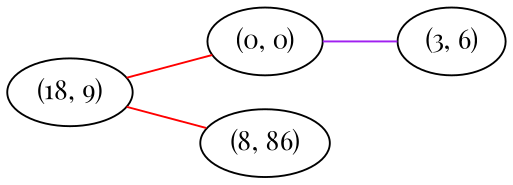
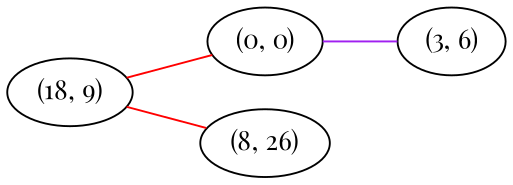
(265, 143) -> (265, 143)
